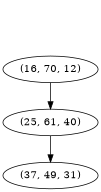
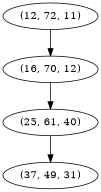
none -> (51, 16)
